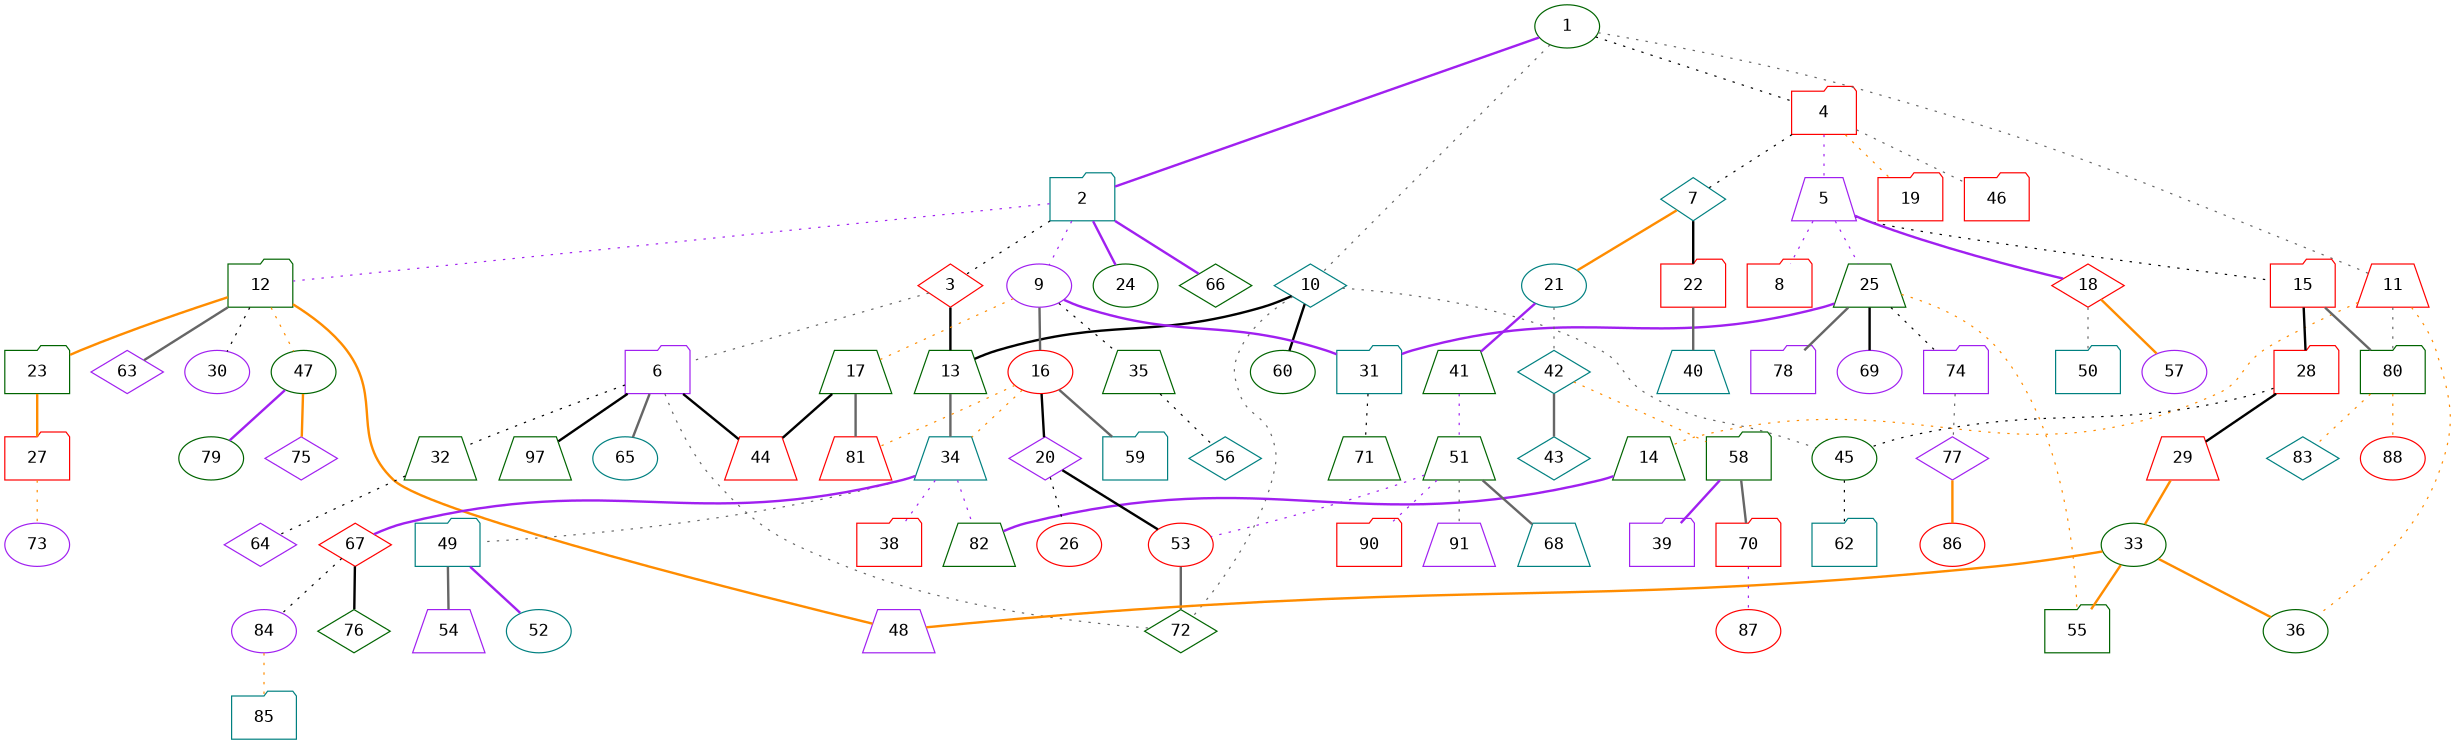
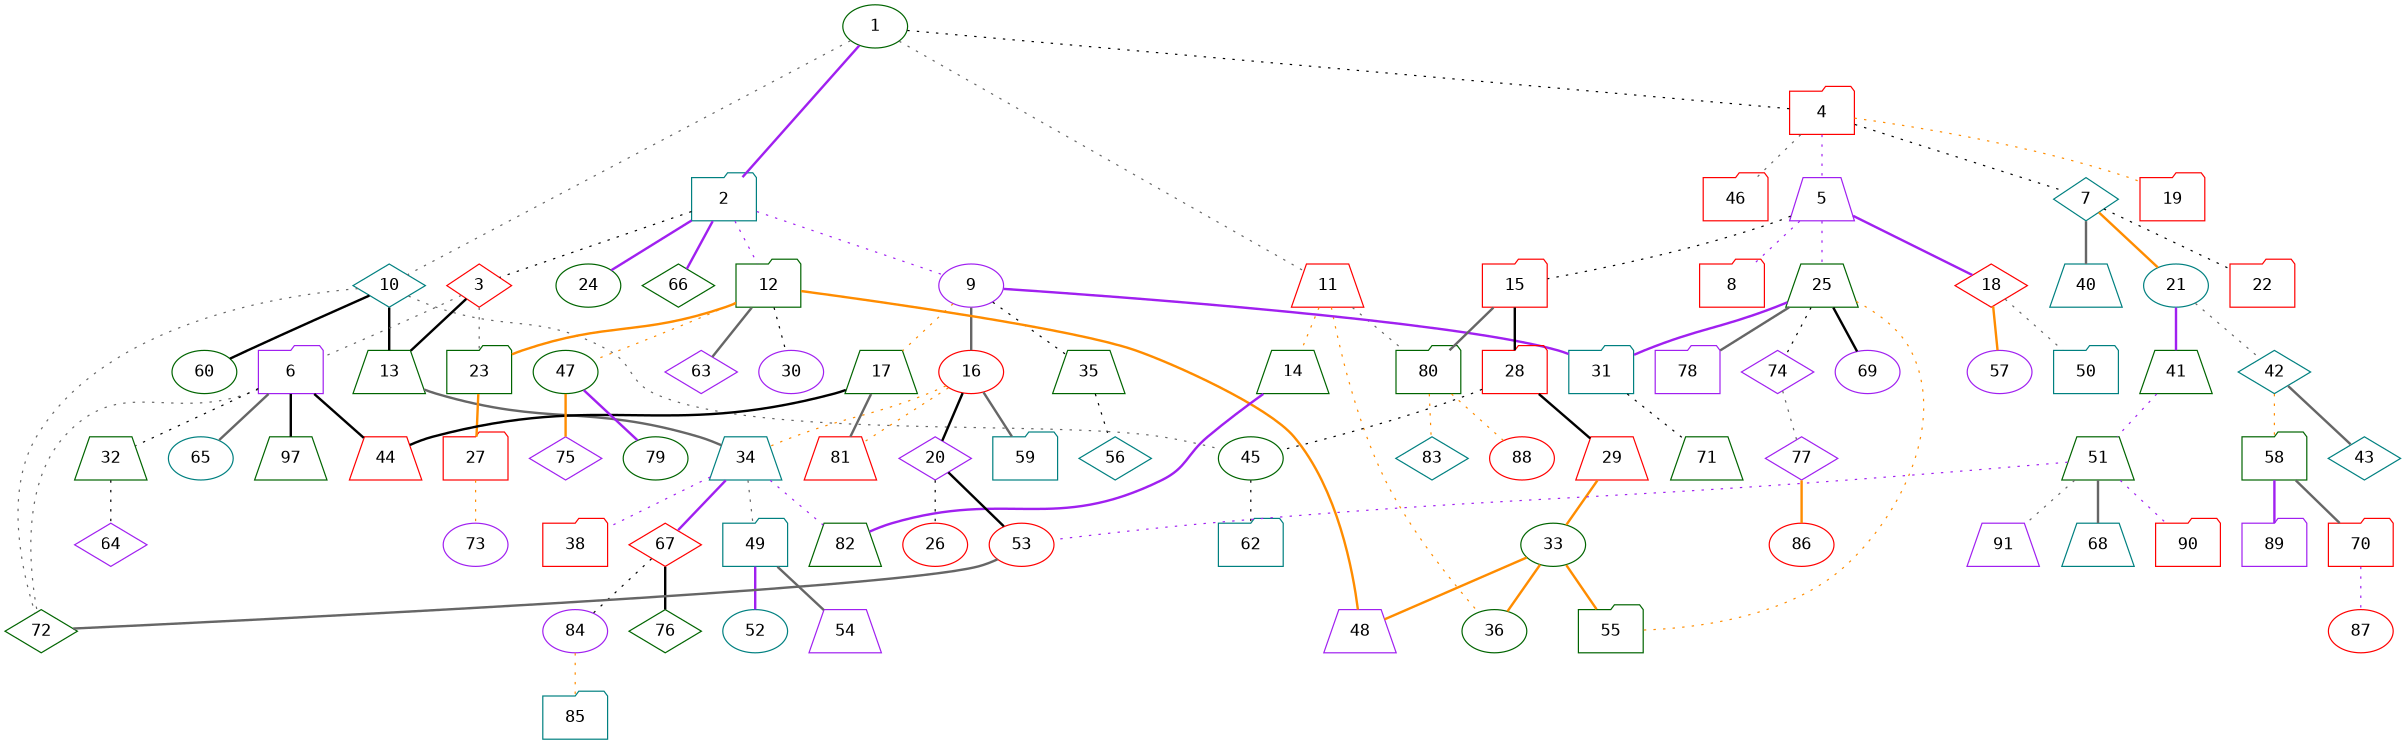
(1693, 243) -> (2167, 239)
none -> (479, 329)
(1693, 335) -> (2086, 243)
(1956, 372) -> (1778, 372)
(1662, 545) -> (2274, 545)
